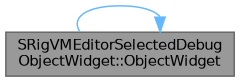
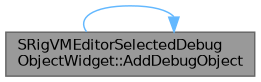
(120, 54) -> (130, 54)
